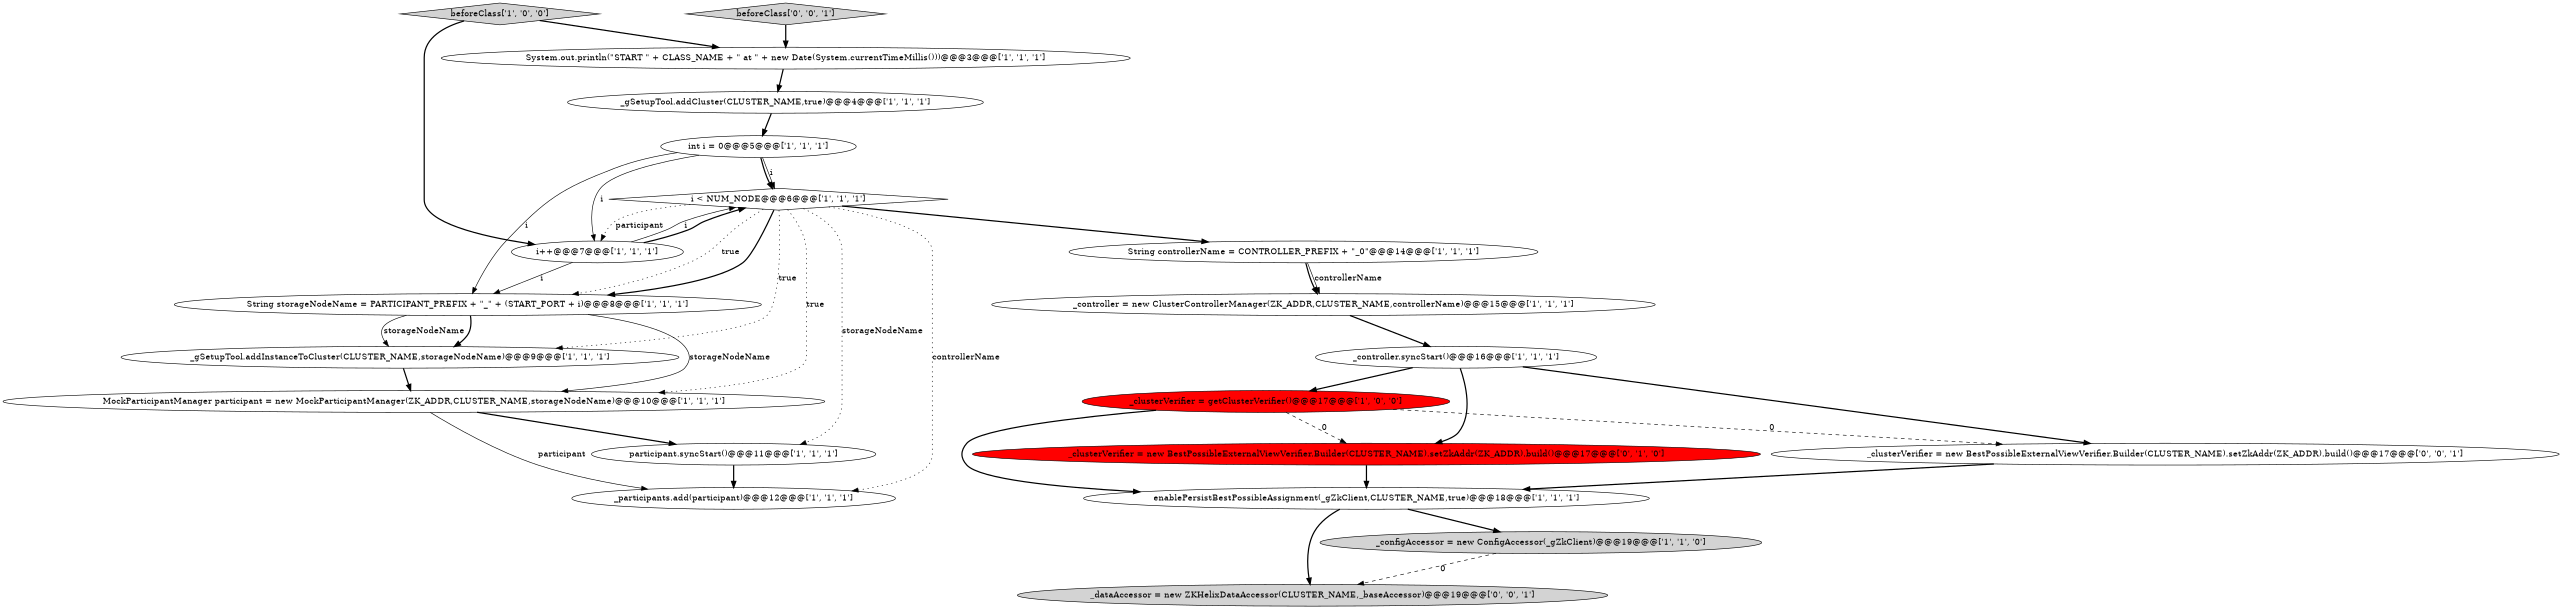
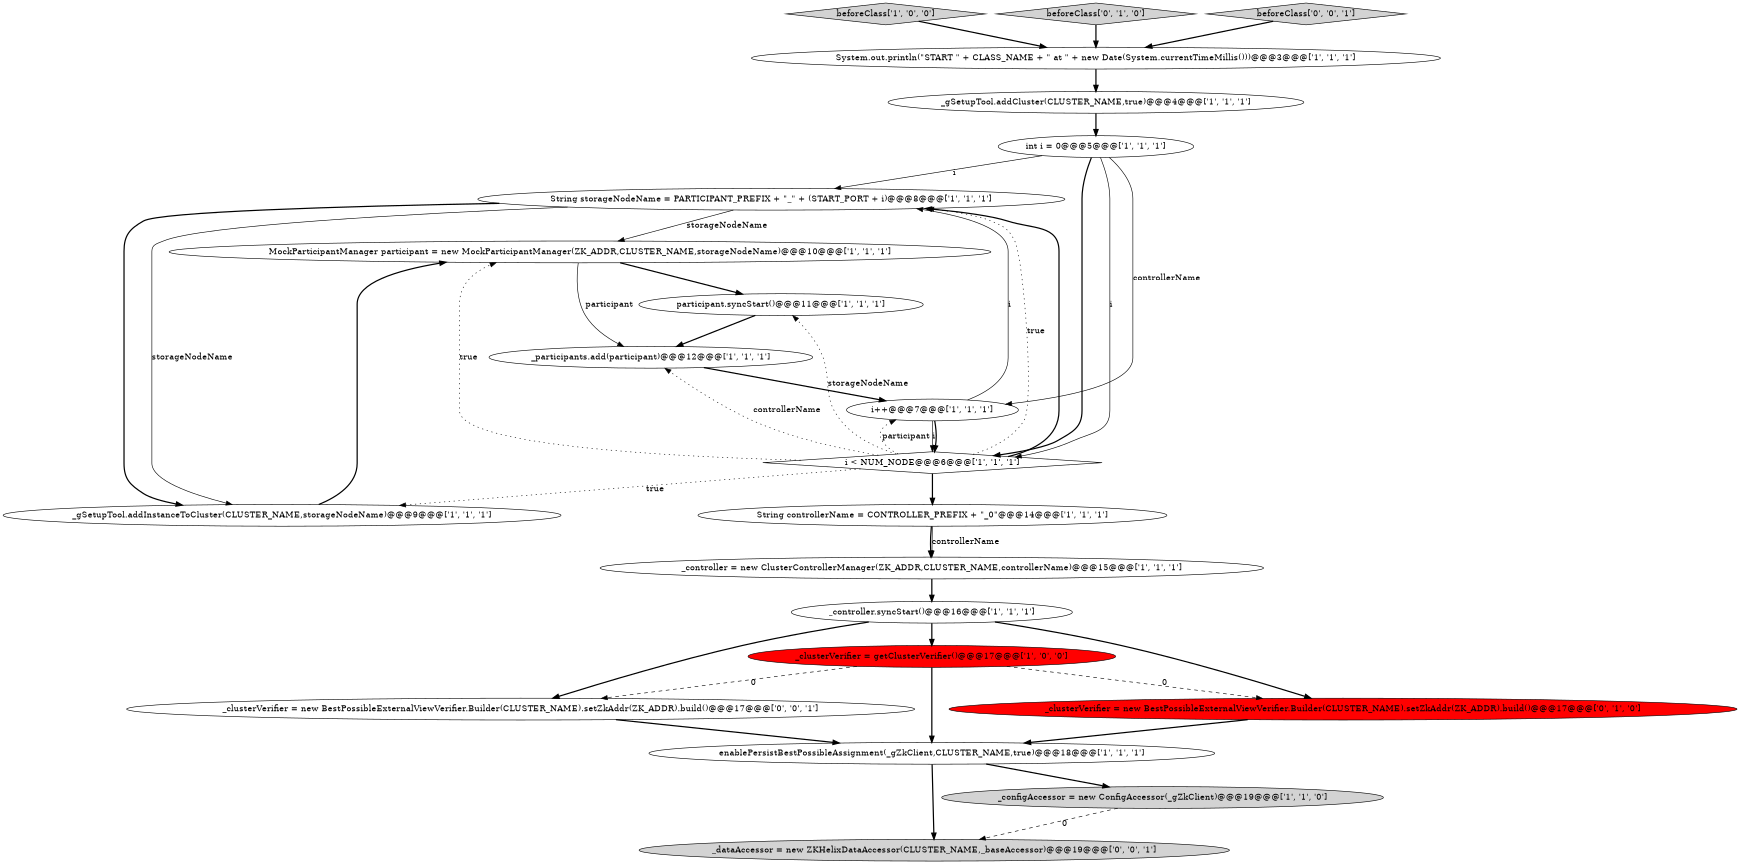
none -> (1096, 14)
(424, 159) -> (792, 384)
(602, 199) -> (1167, 278)
